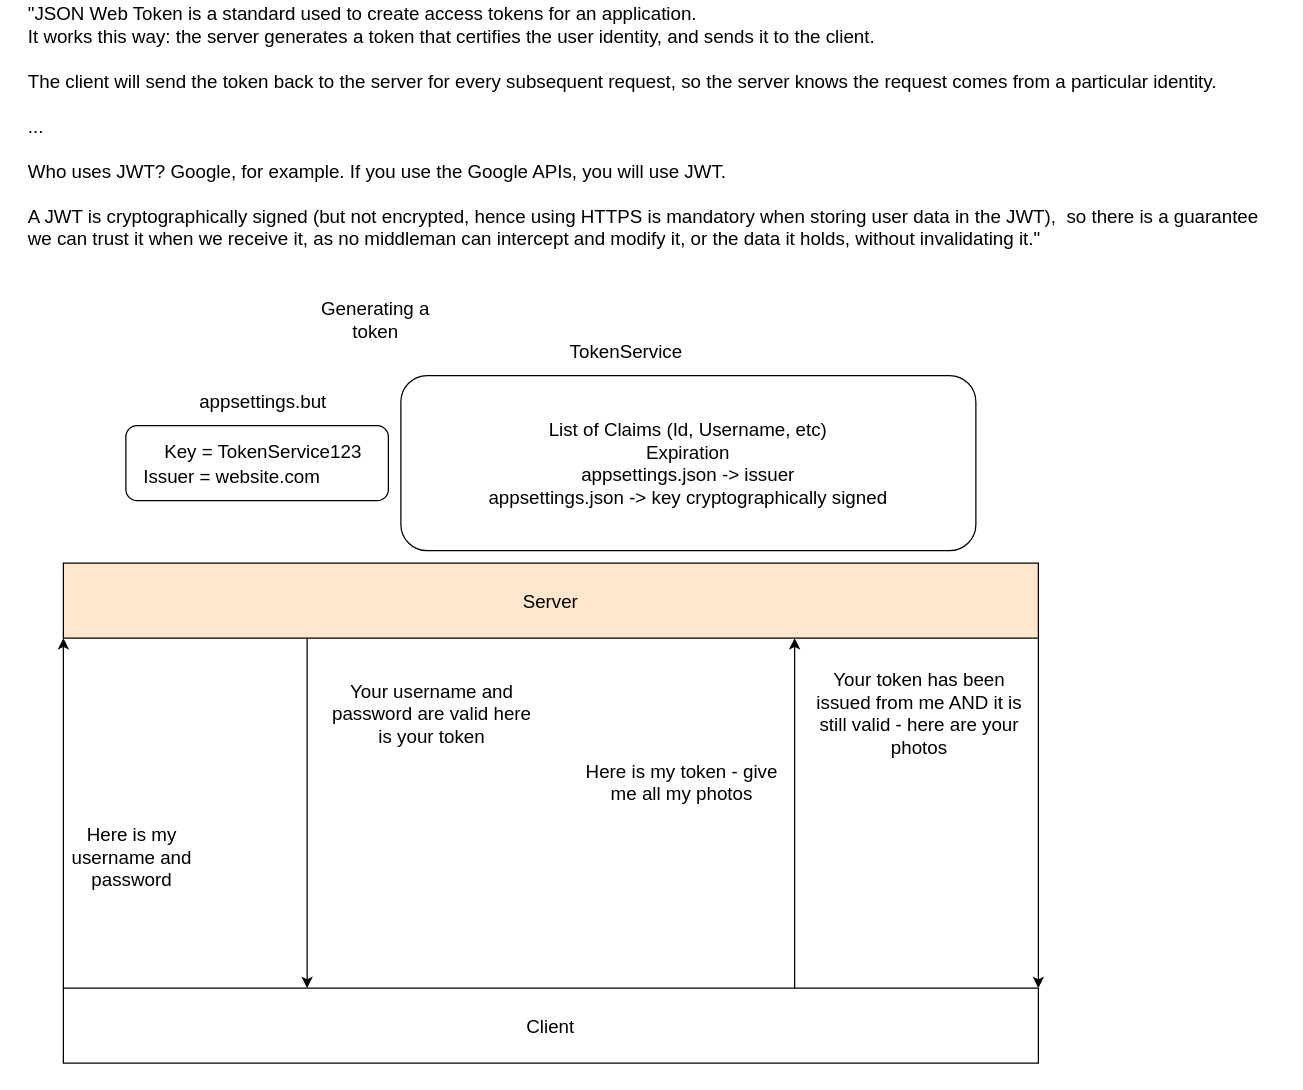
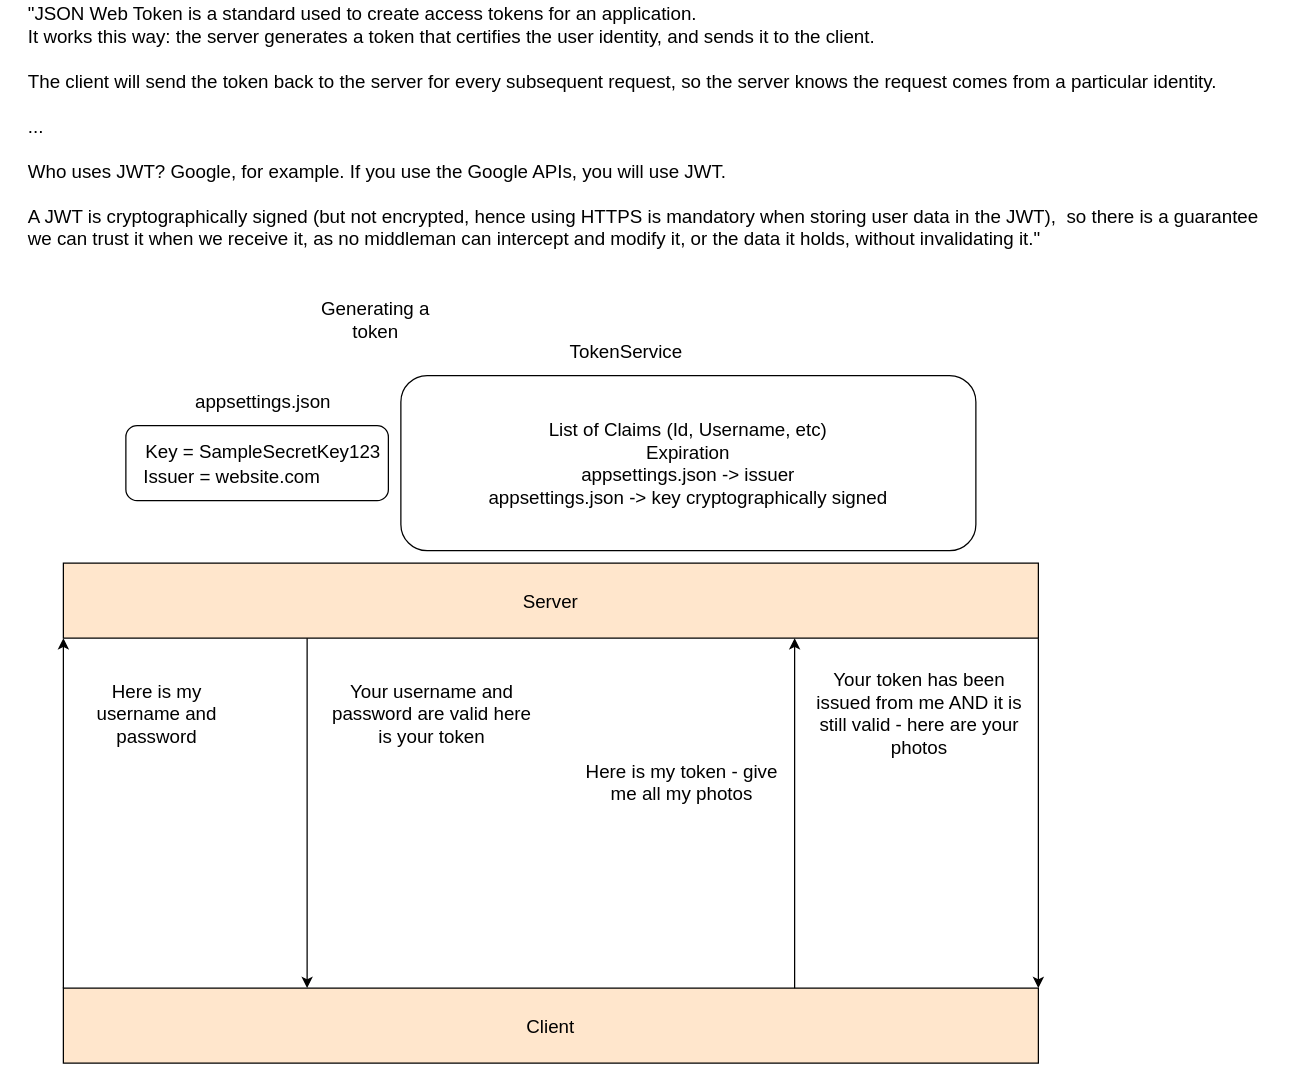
(263, 401) -> (263, 401)
(263, 451) -> (263, 451)
(132, 857) -> (157, 713)
(551, 1026) -> (551, 1026)
